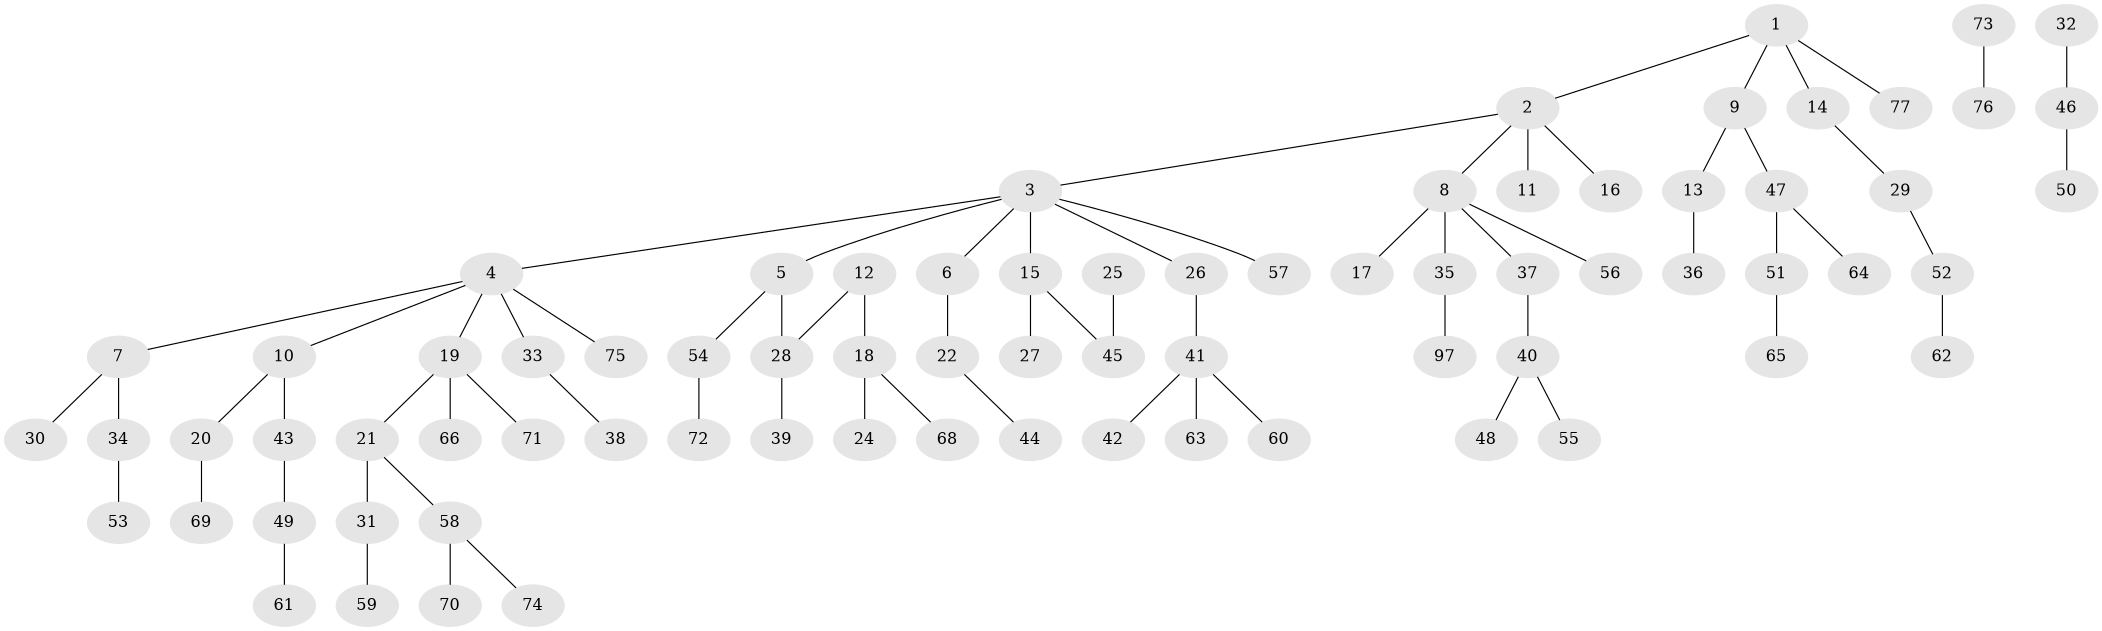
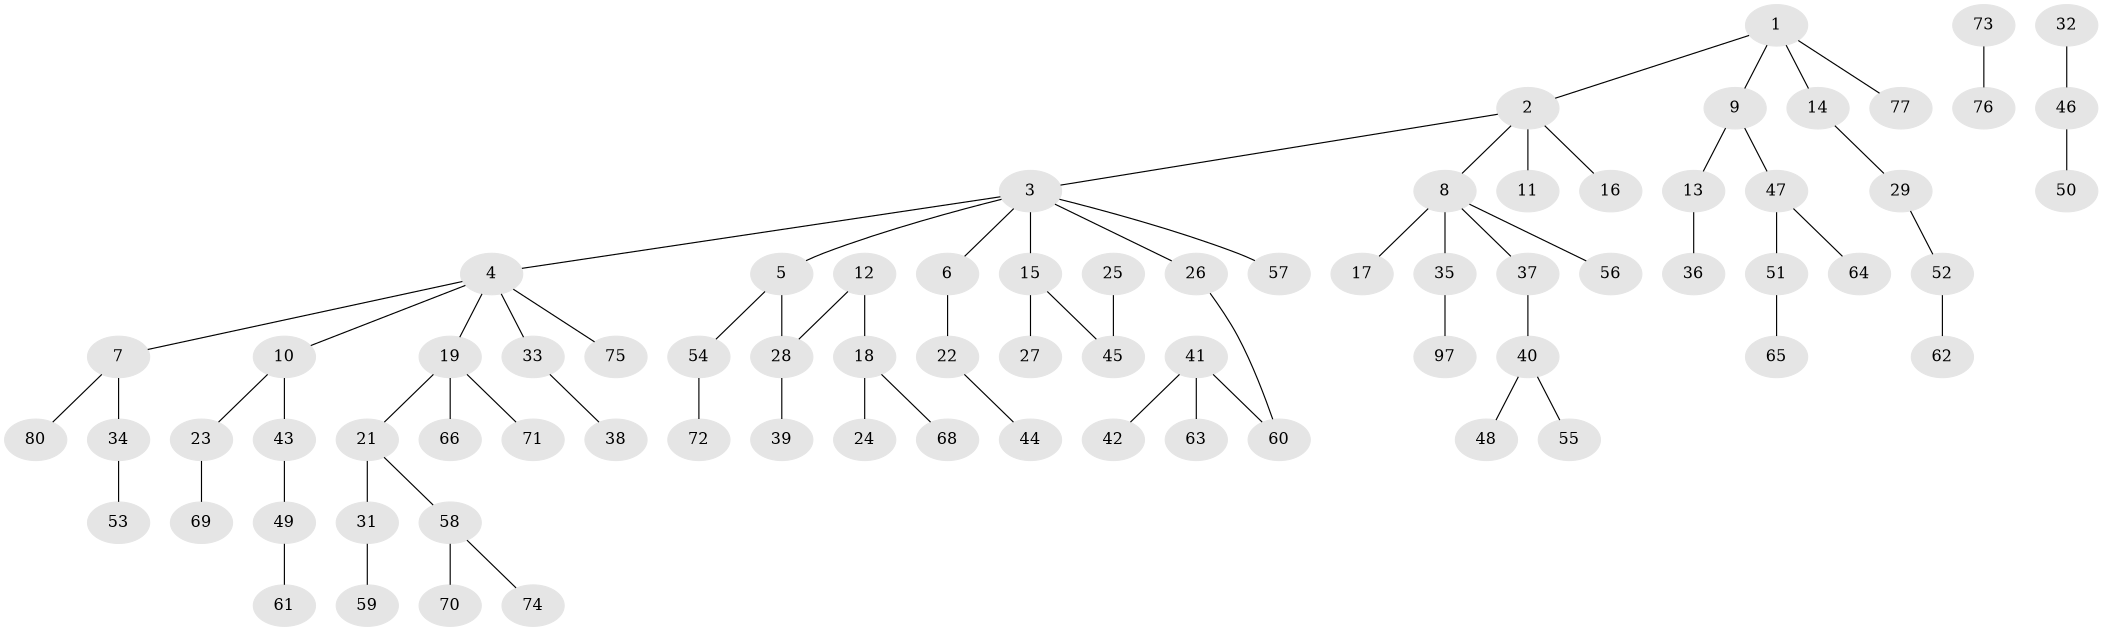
(1196, 316) -> (1246, 354)
(36, 440) -> (36, 440)
(201, 440) -> (201, 440)
